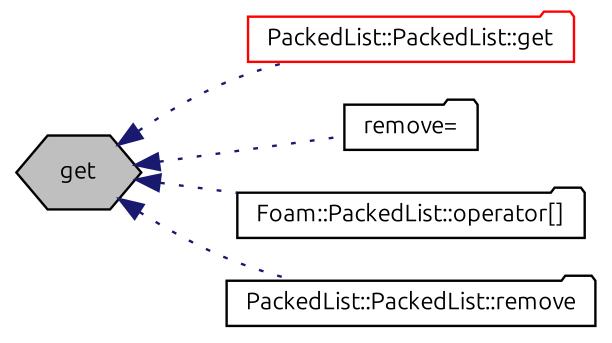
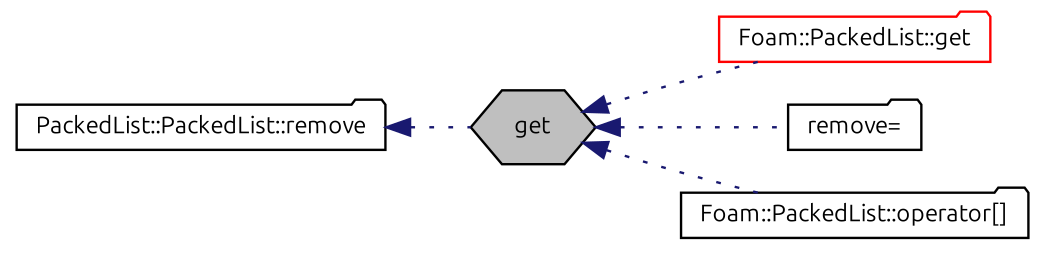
(411, 39) -> (855, 39)
(214, 253) -> (440, 127)
